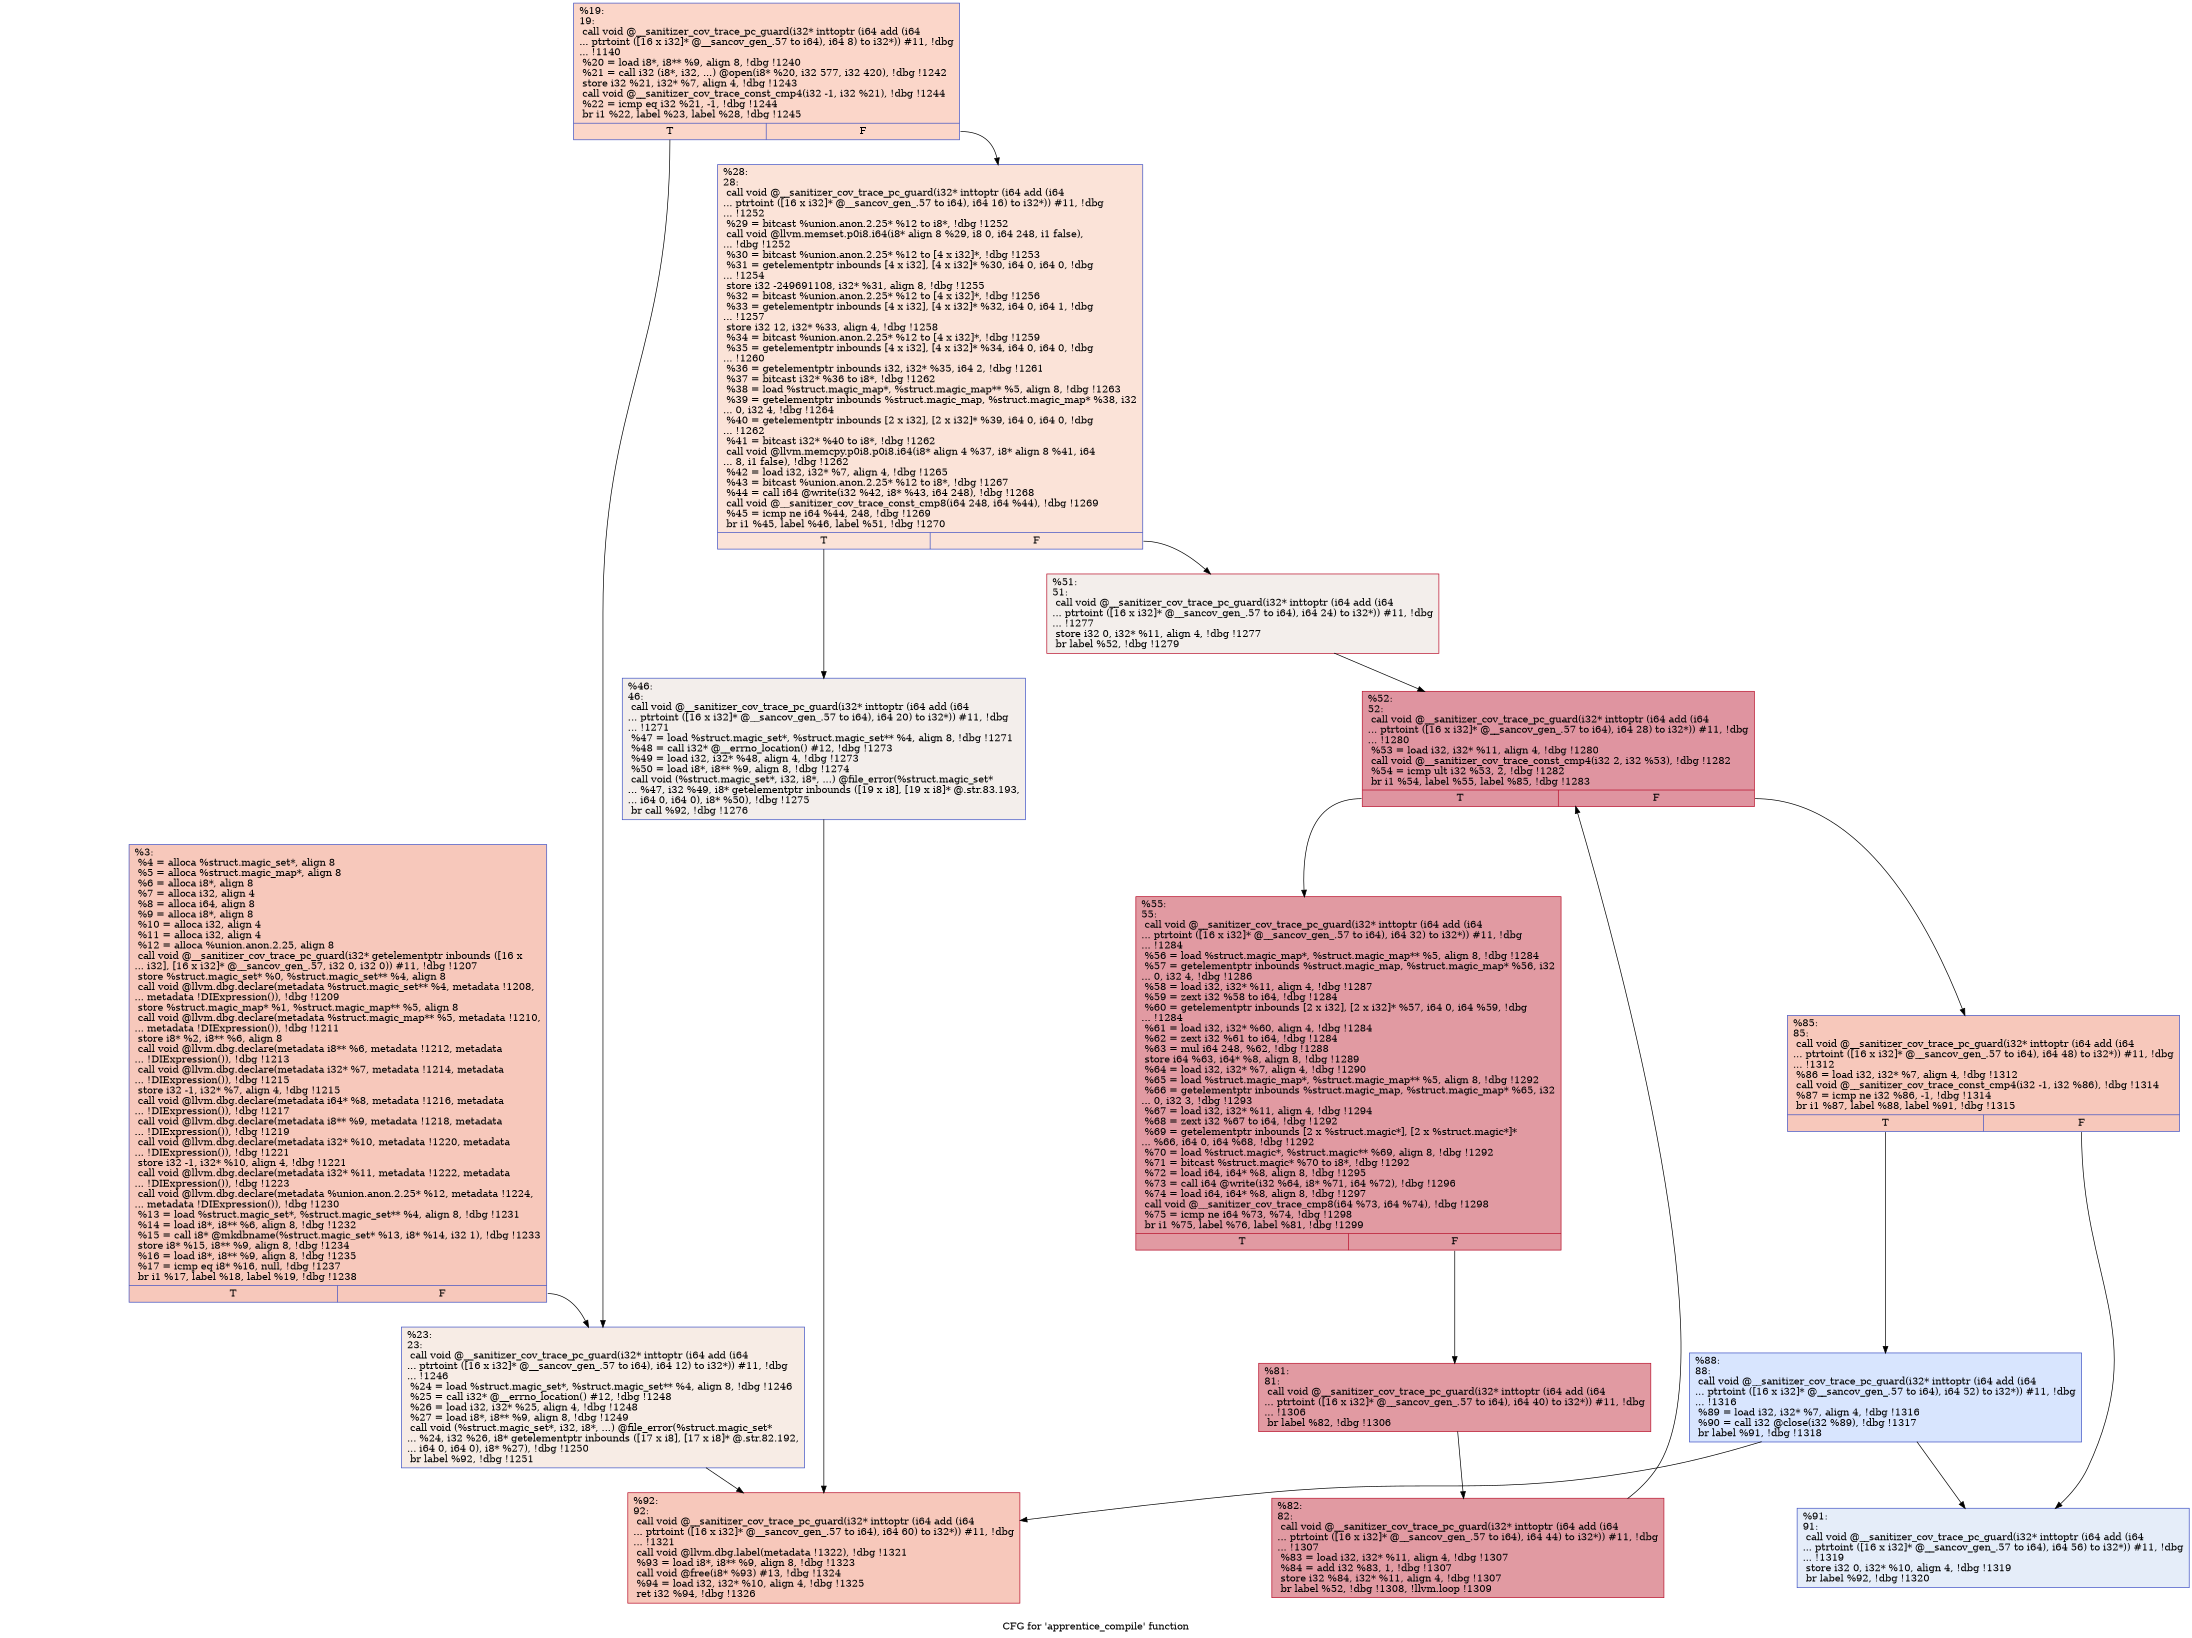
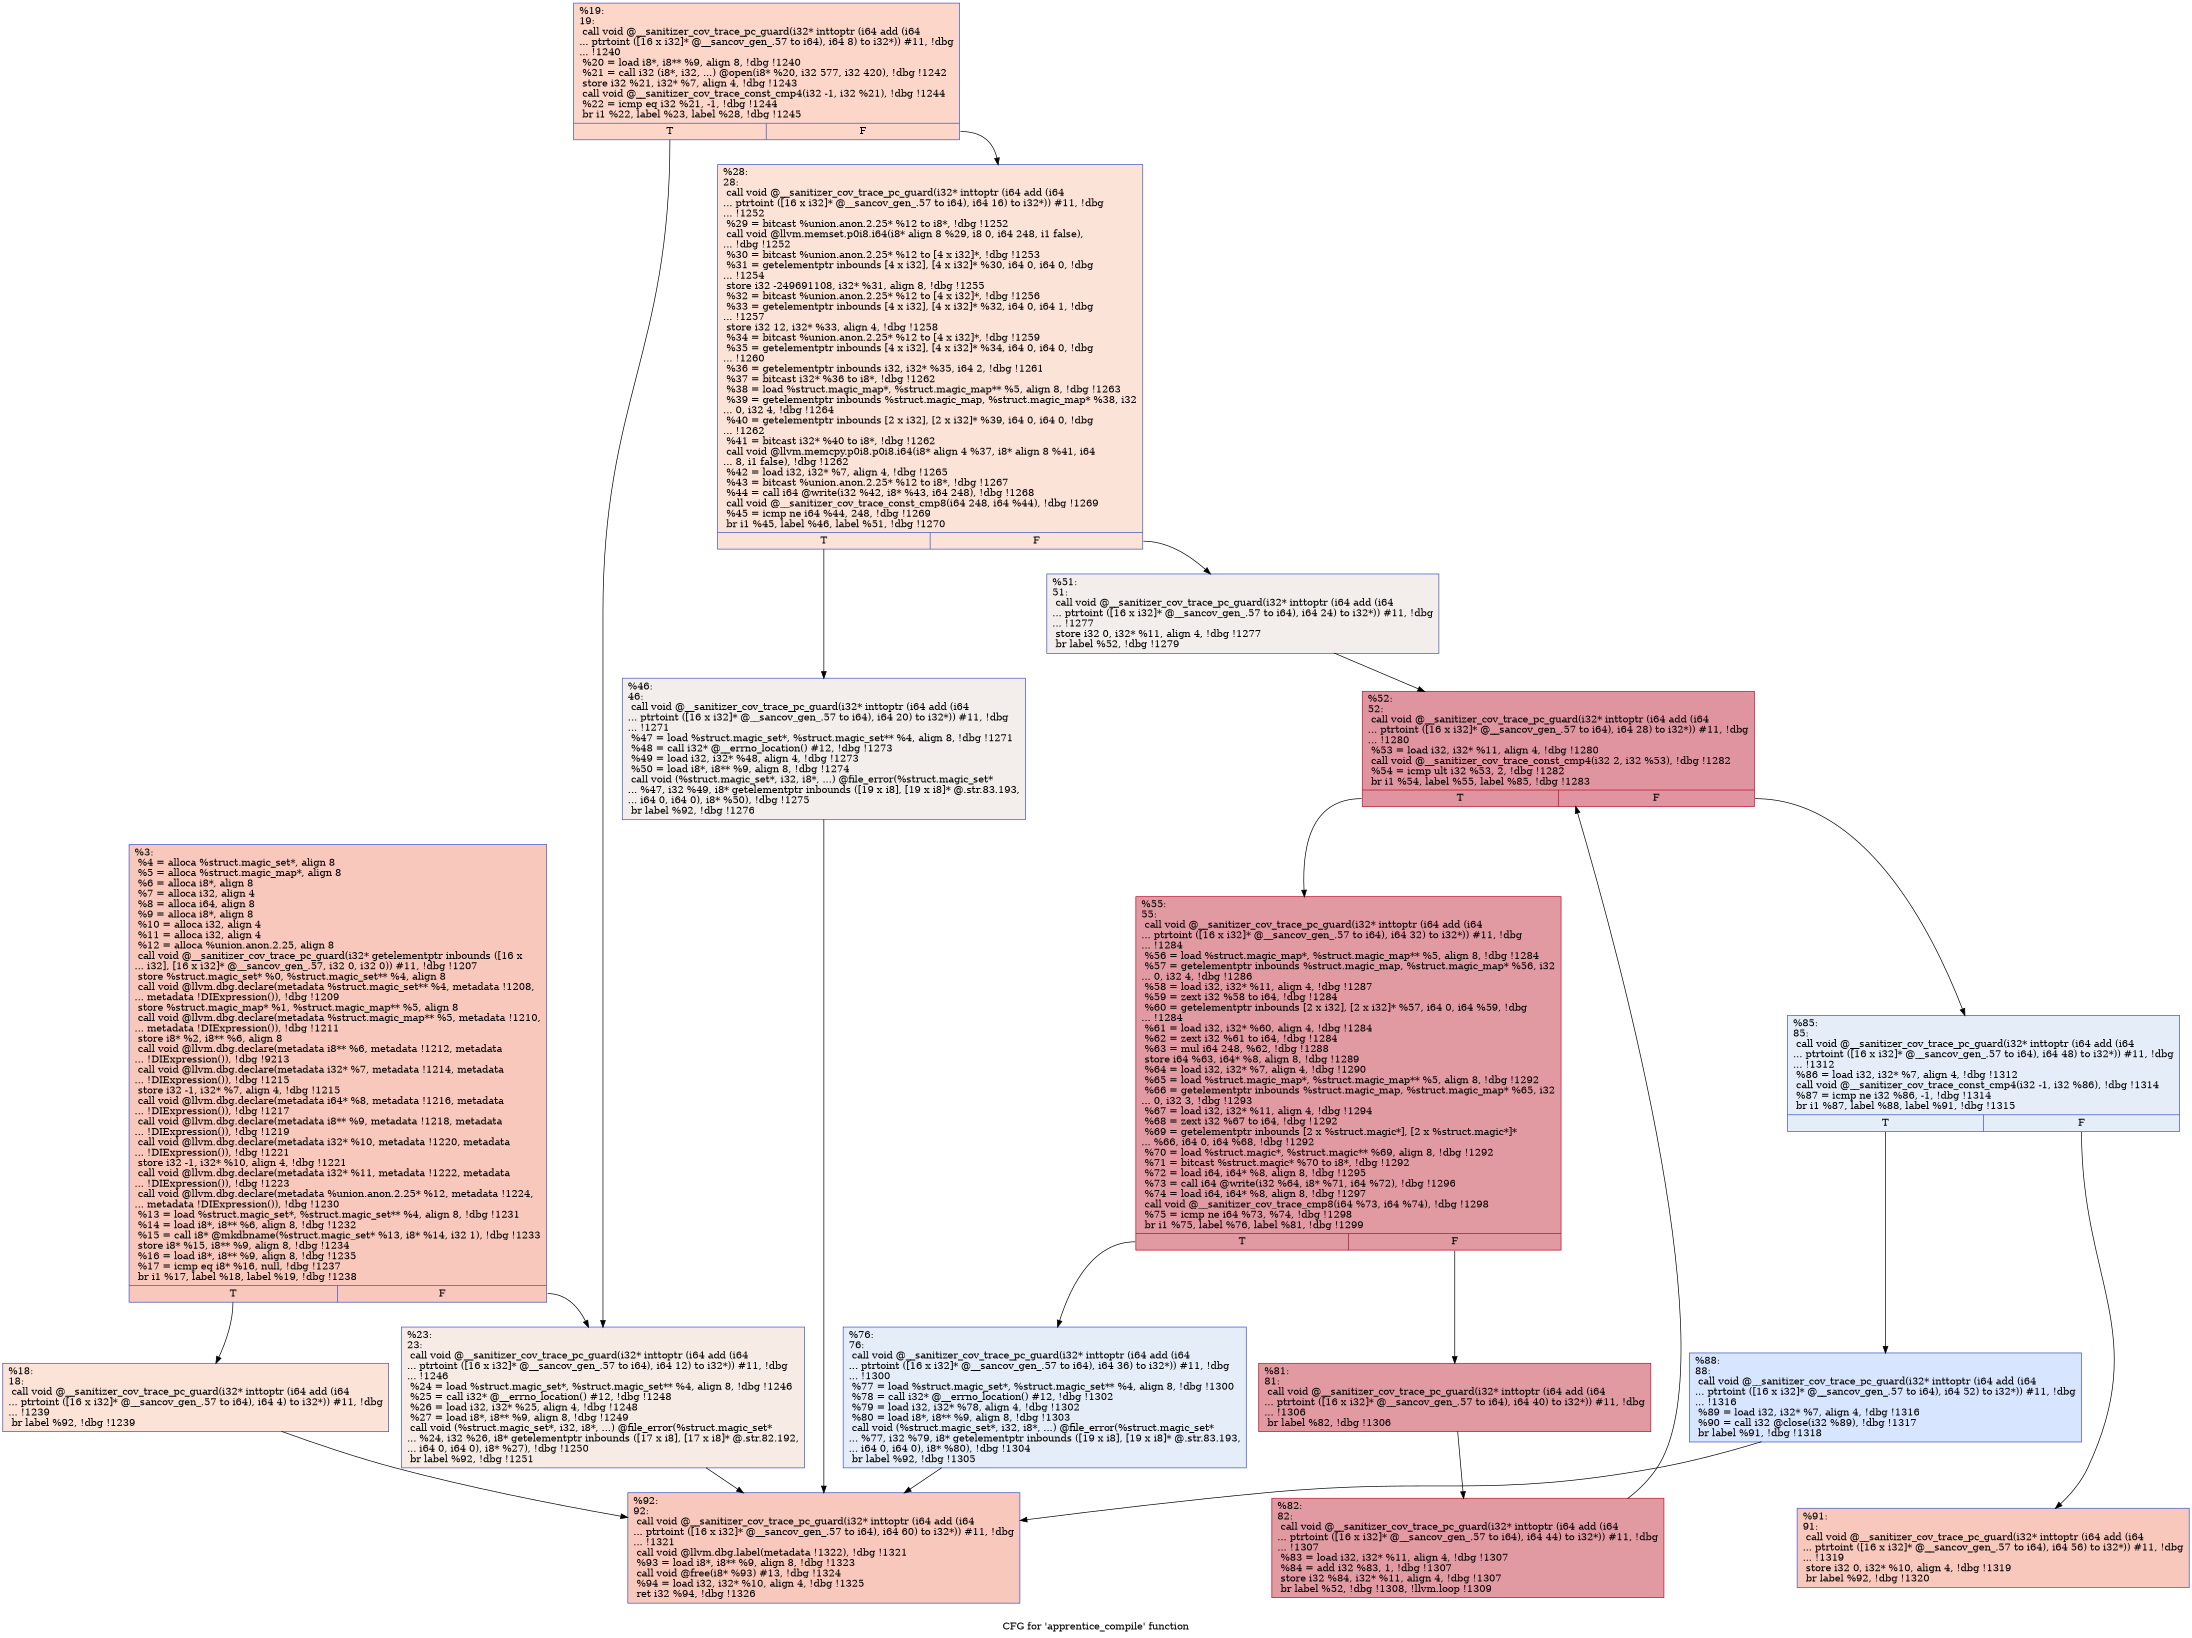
(600, 52) -> (600, 52)
(1243, 614) -> (1243, 614)
(688, 811) -> (691, 811)
(212, 1060) -> (212, 1060)
(1984, 1073) -> (1984, 1073)
none -> (196, 1397)
none -> (1045, 1397)
(1939, 1472) -> none
(824, 1548) -> (824, 1548)
(1993, 1548) -> (1993, 1548)
